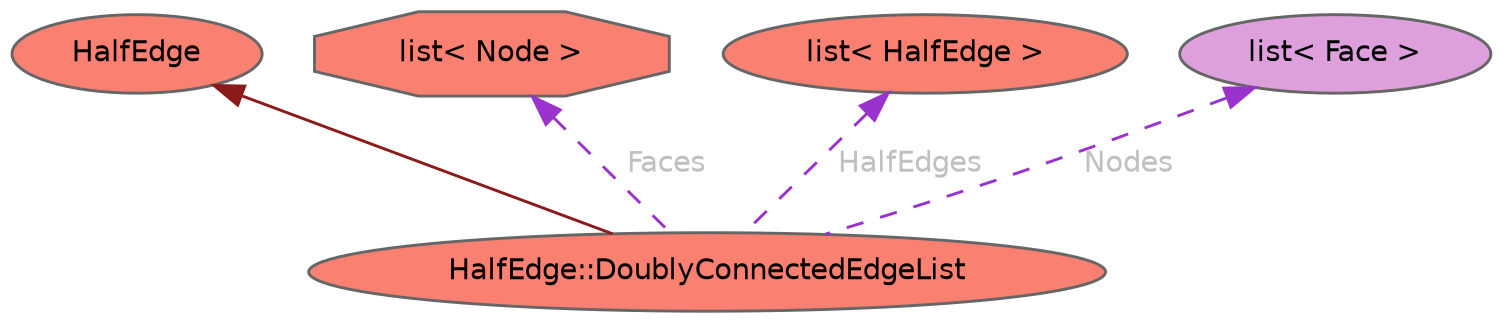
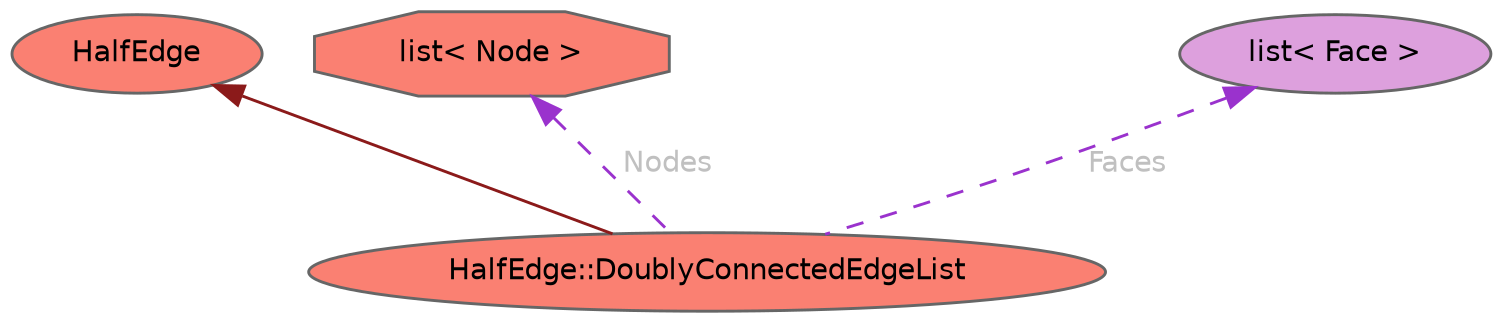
(925, 54) -> none
(663, 165) -> (663, 165)
(1124, 165) -> (1124, 165)
